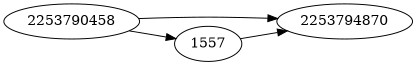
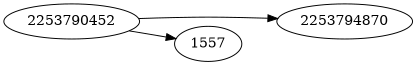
(72, 21) -> (72, 21)
(259, 36) -> none
